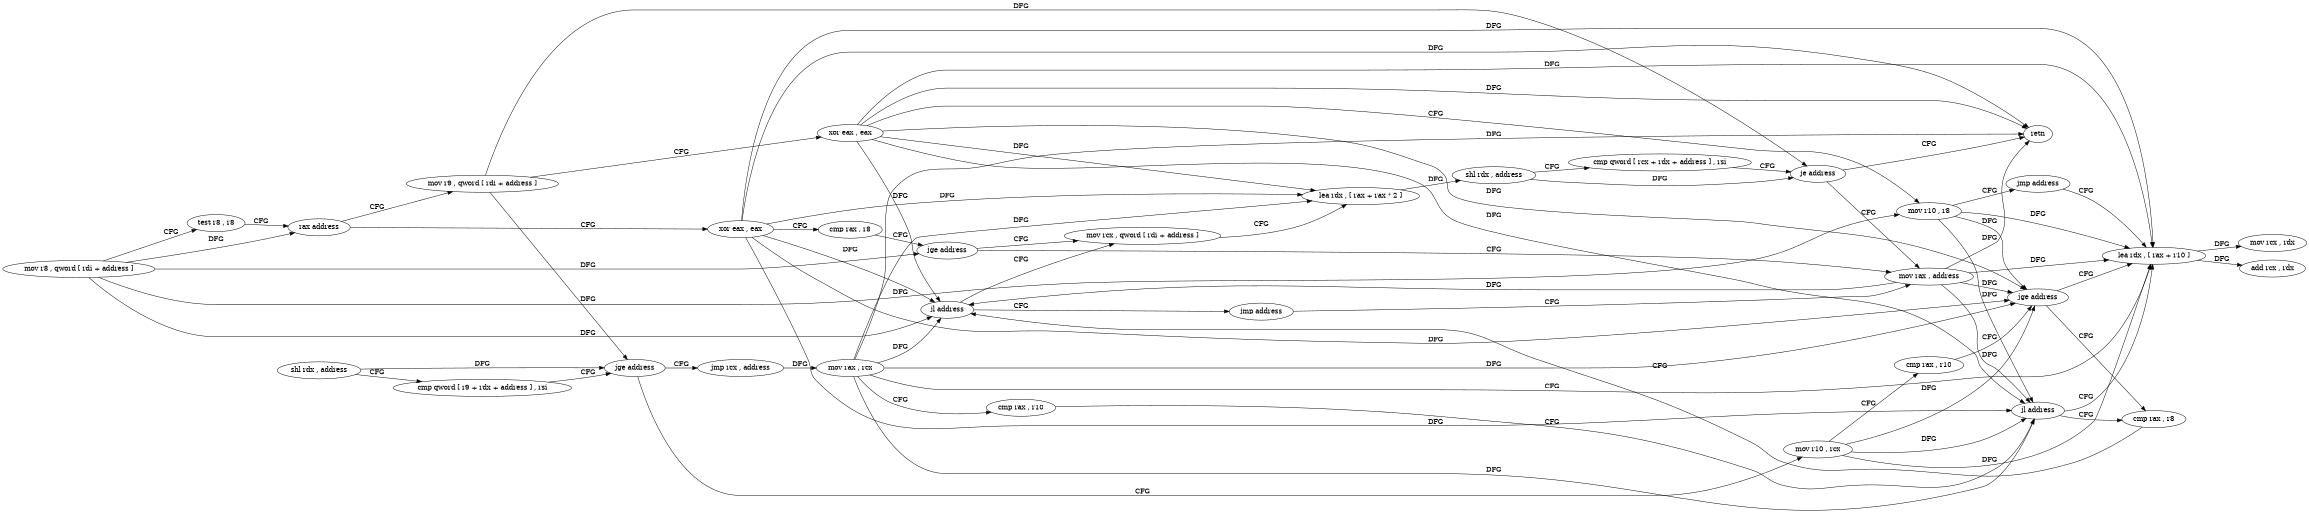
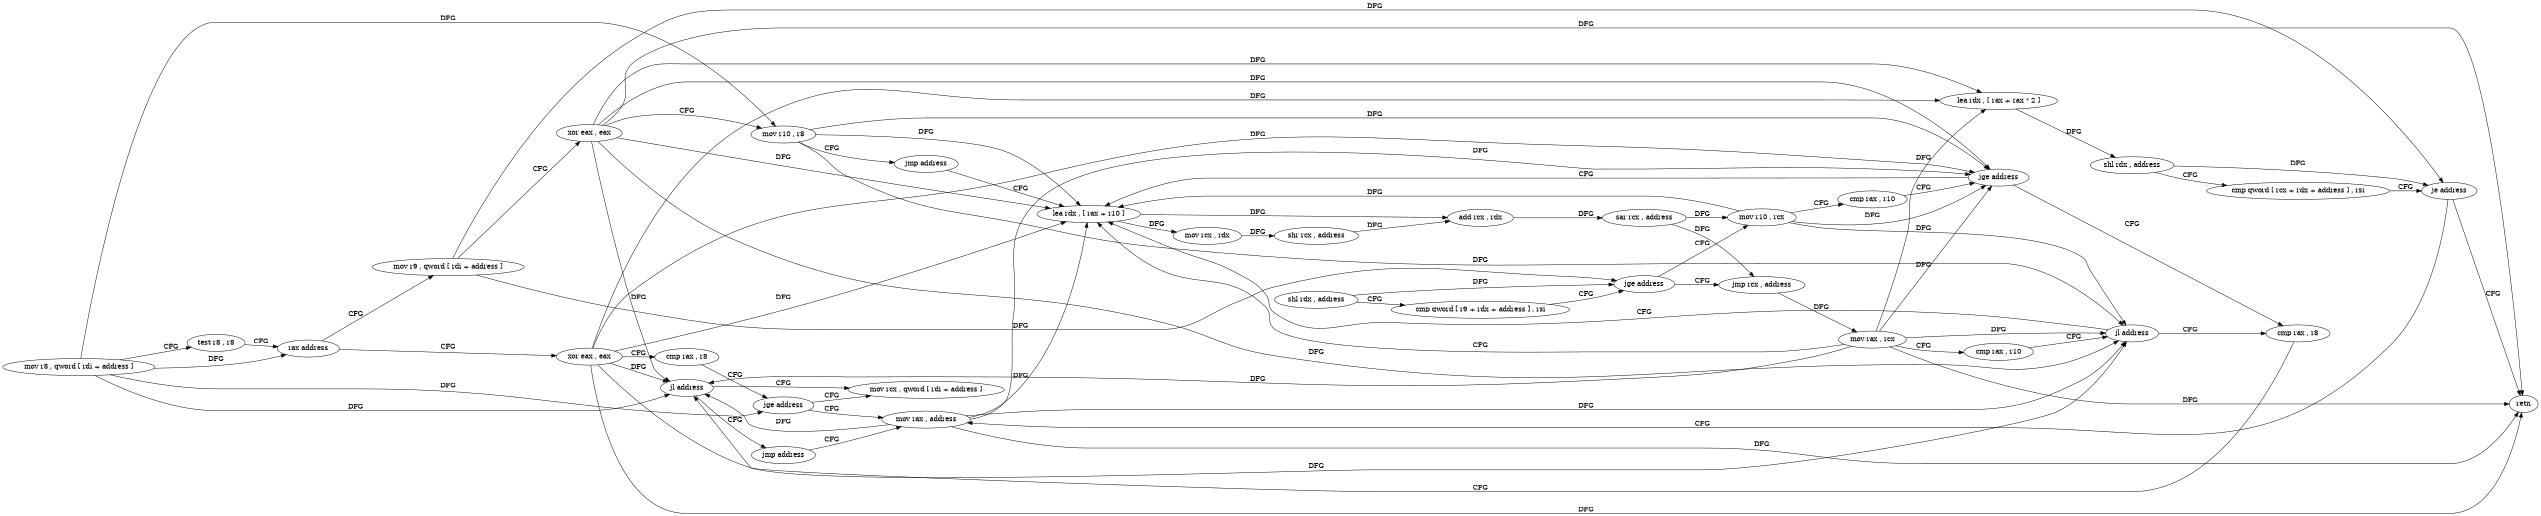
none -> (1644, 218)
(1283, 230) -> none
none -> (1316, 236)
